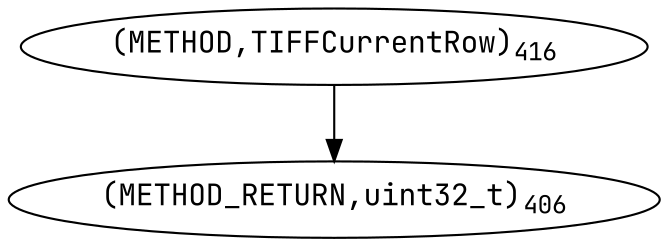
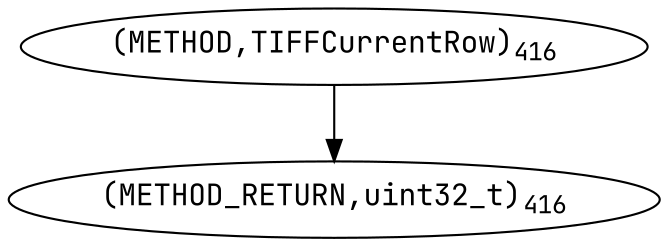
(546, 196) -> (546, 196)
